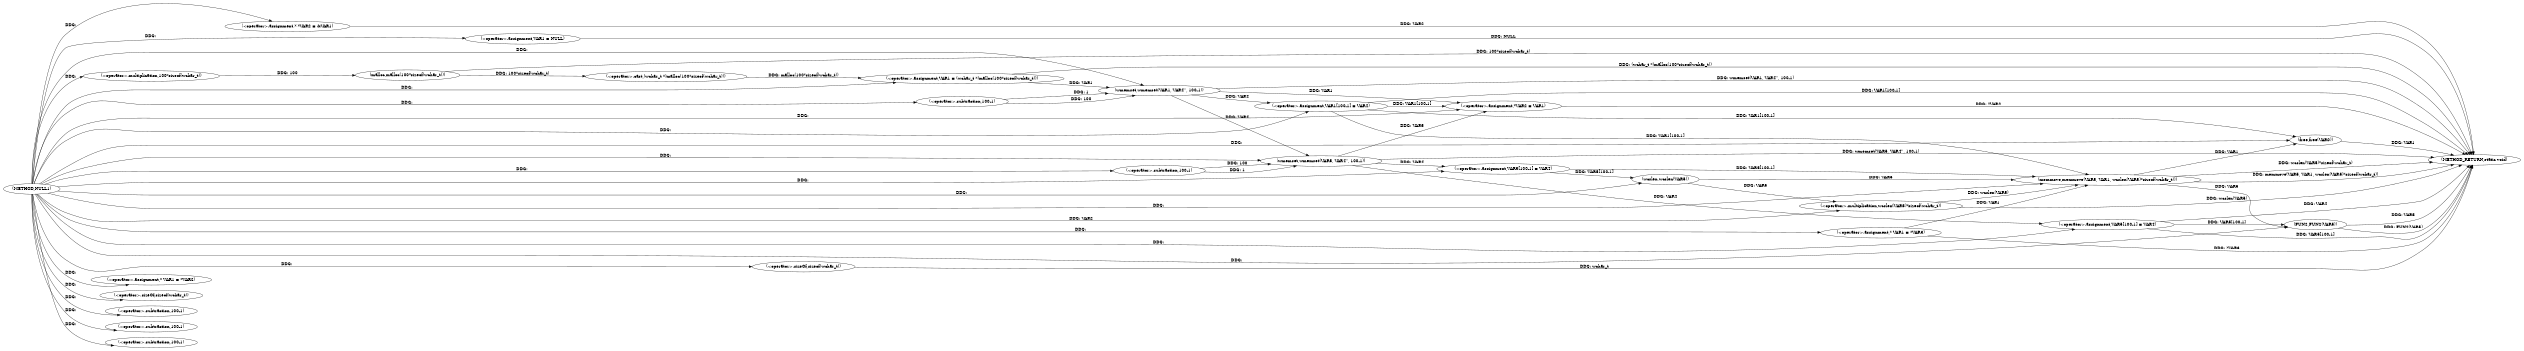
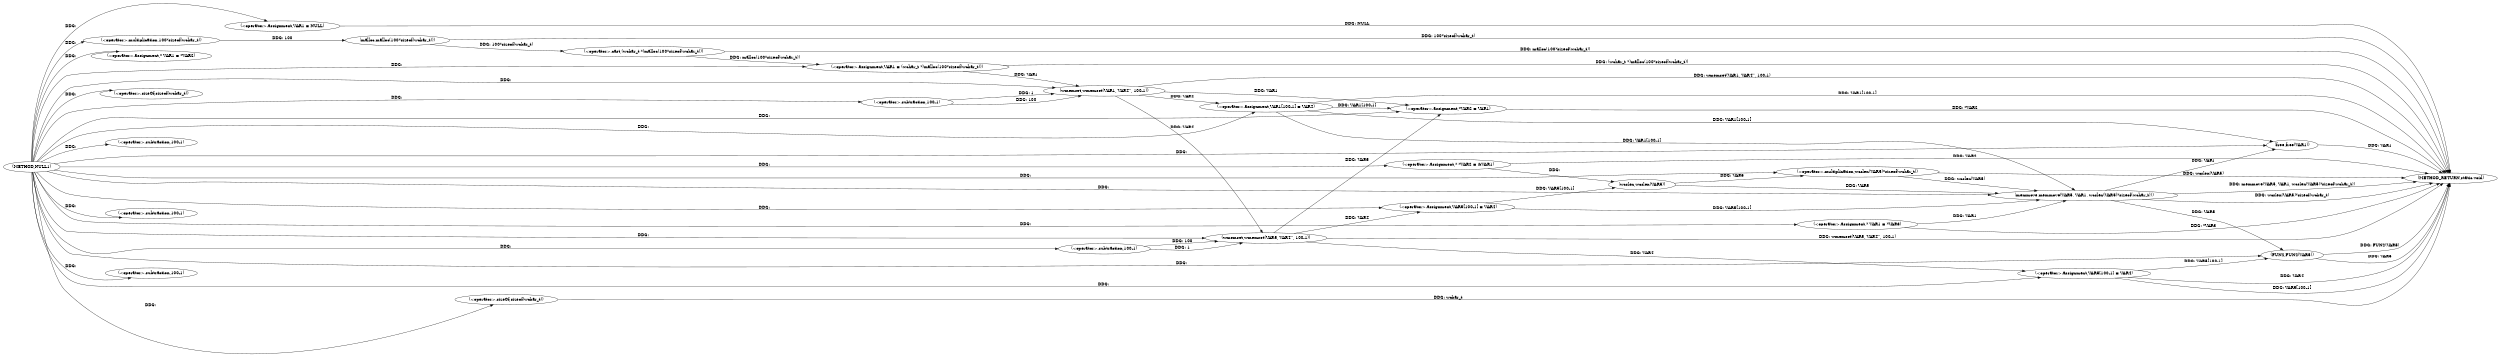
none -> (1618, 52)
(2316, 140) -> (2292, 145)
(849, 195) -> (1549, 175)
(1081, 219) -> (1026, 176)
